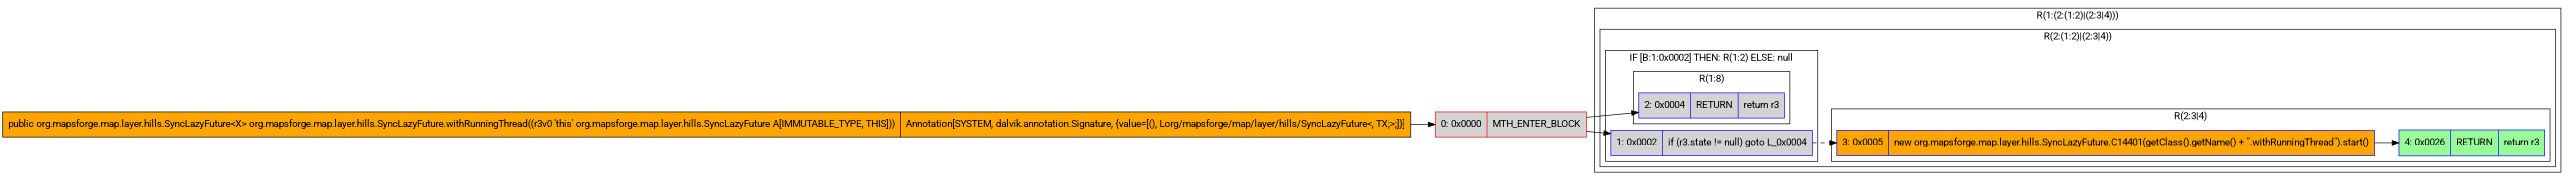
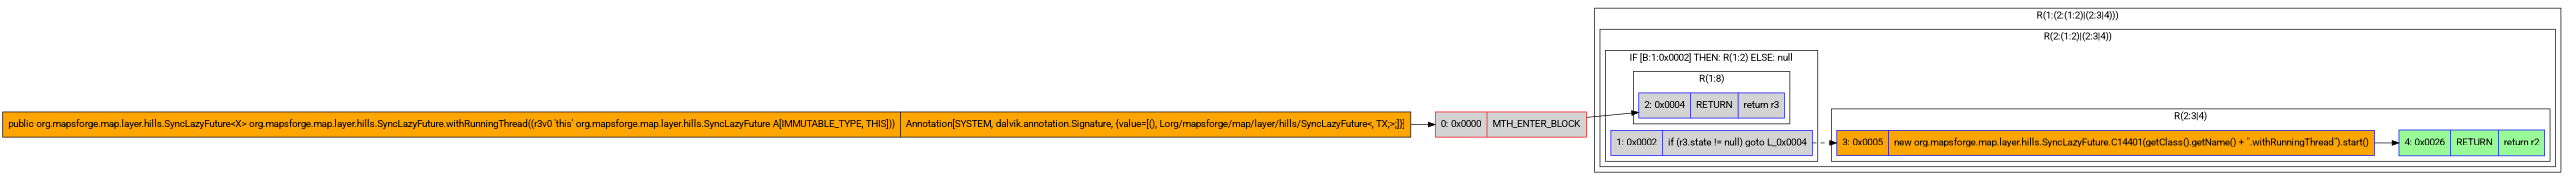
(1595, 132) -> none
(2521, 143) -> (2521, 143)
